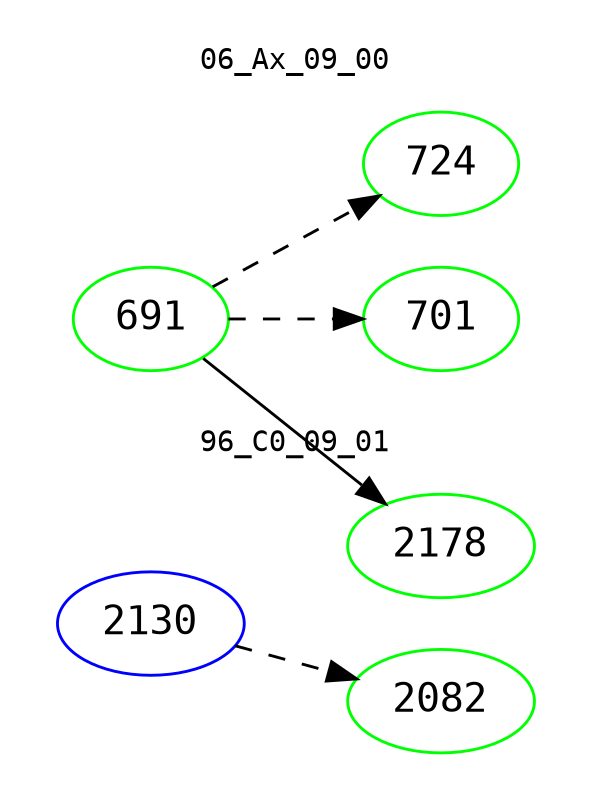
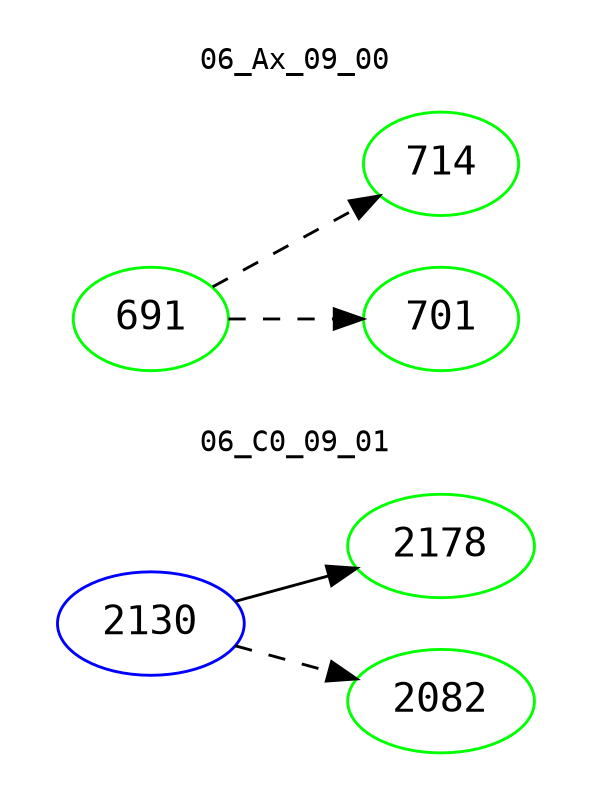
(441, 164) -> (441, 164)
(298, 434) -> (282, 589)
(296, 444) -> (296, 444)
